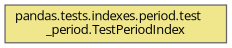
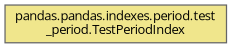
(116, 24) -> (116, 24)
